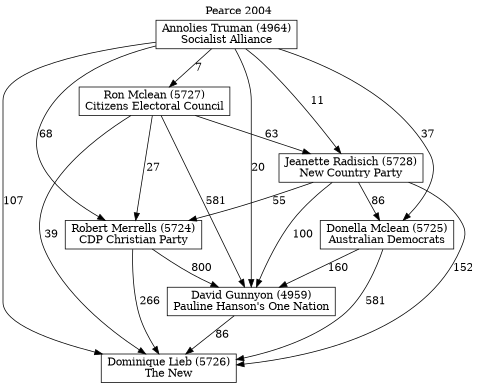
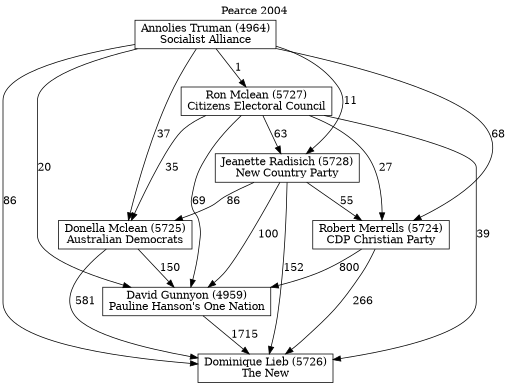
(199, 68) -> (238, 68)
none -> (163, 158)
(14, 201) -> (10, 201)
(216, 201) -> (199, 201)
(338, 268) -> (170, 268)
(222, 335) -> (245, 335)
